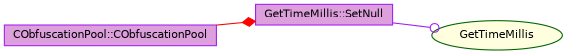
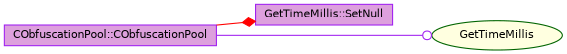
(411, 25) -> (320, 35)
